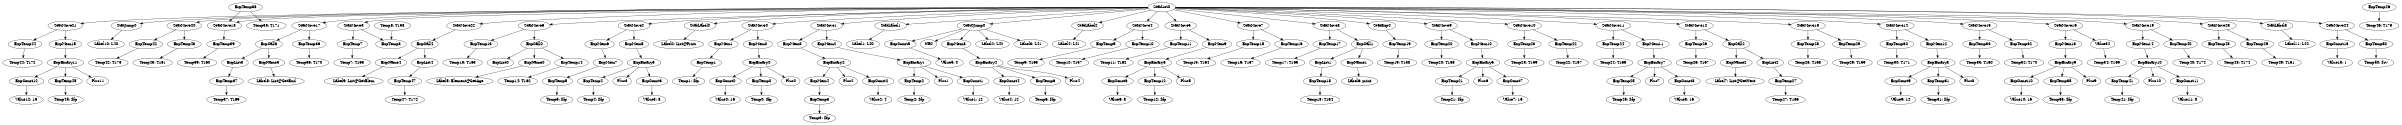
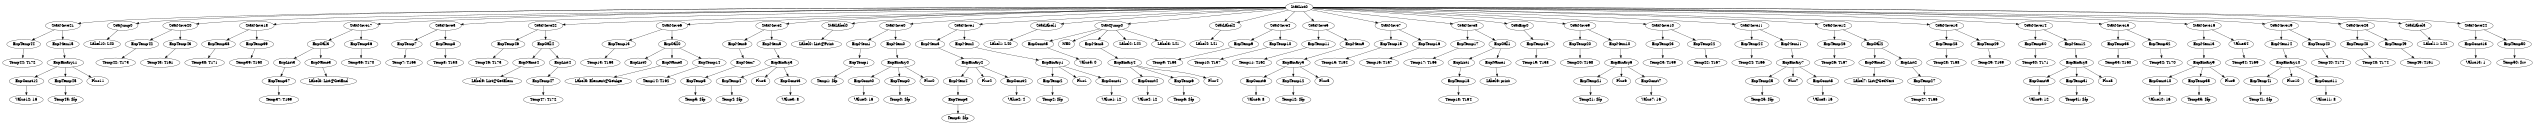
(237, 15) -> (239, 34)
(392, 34) -> (445, 52)
none -> (528, 34)
